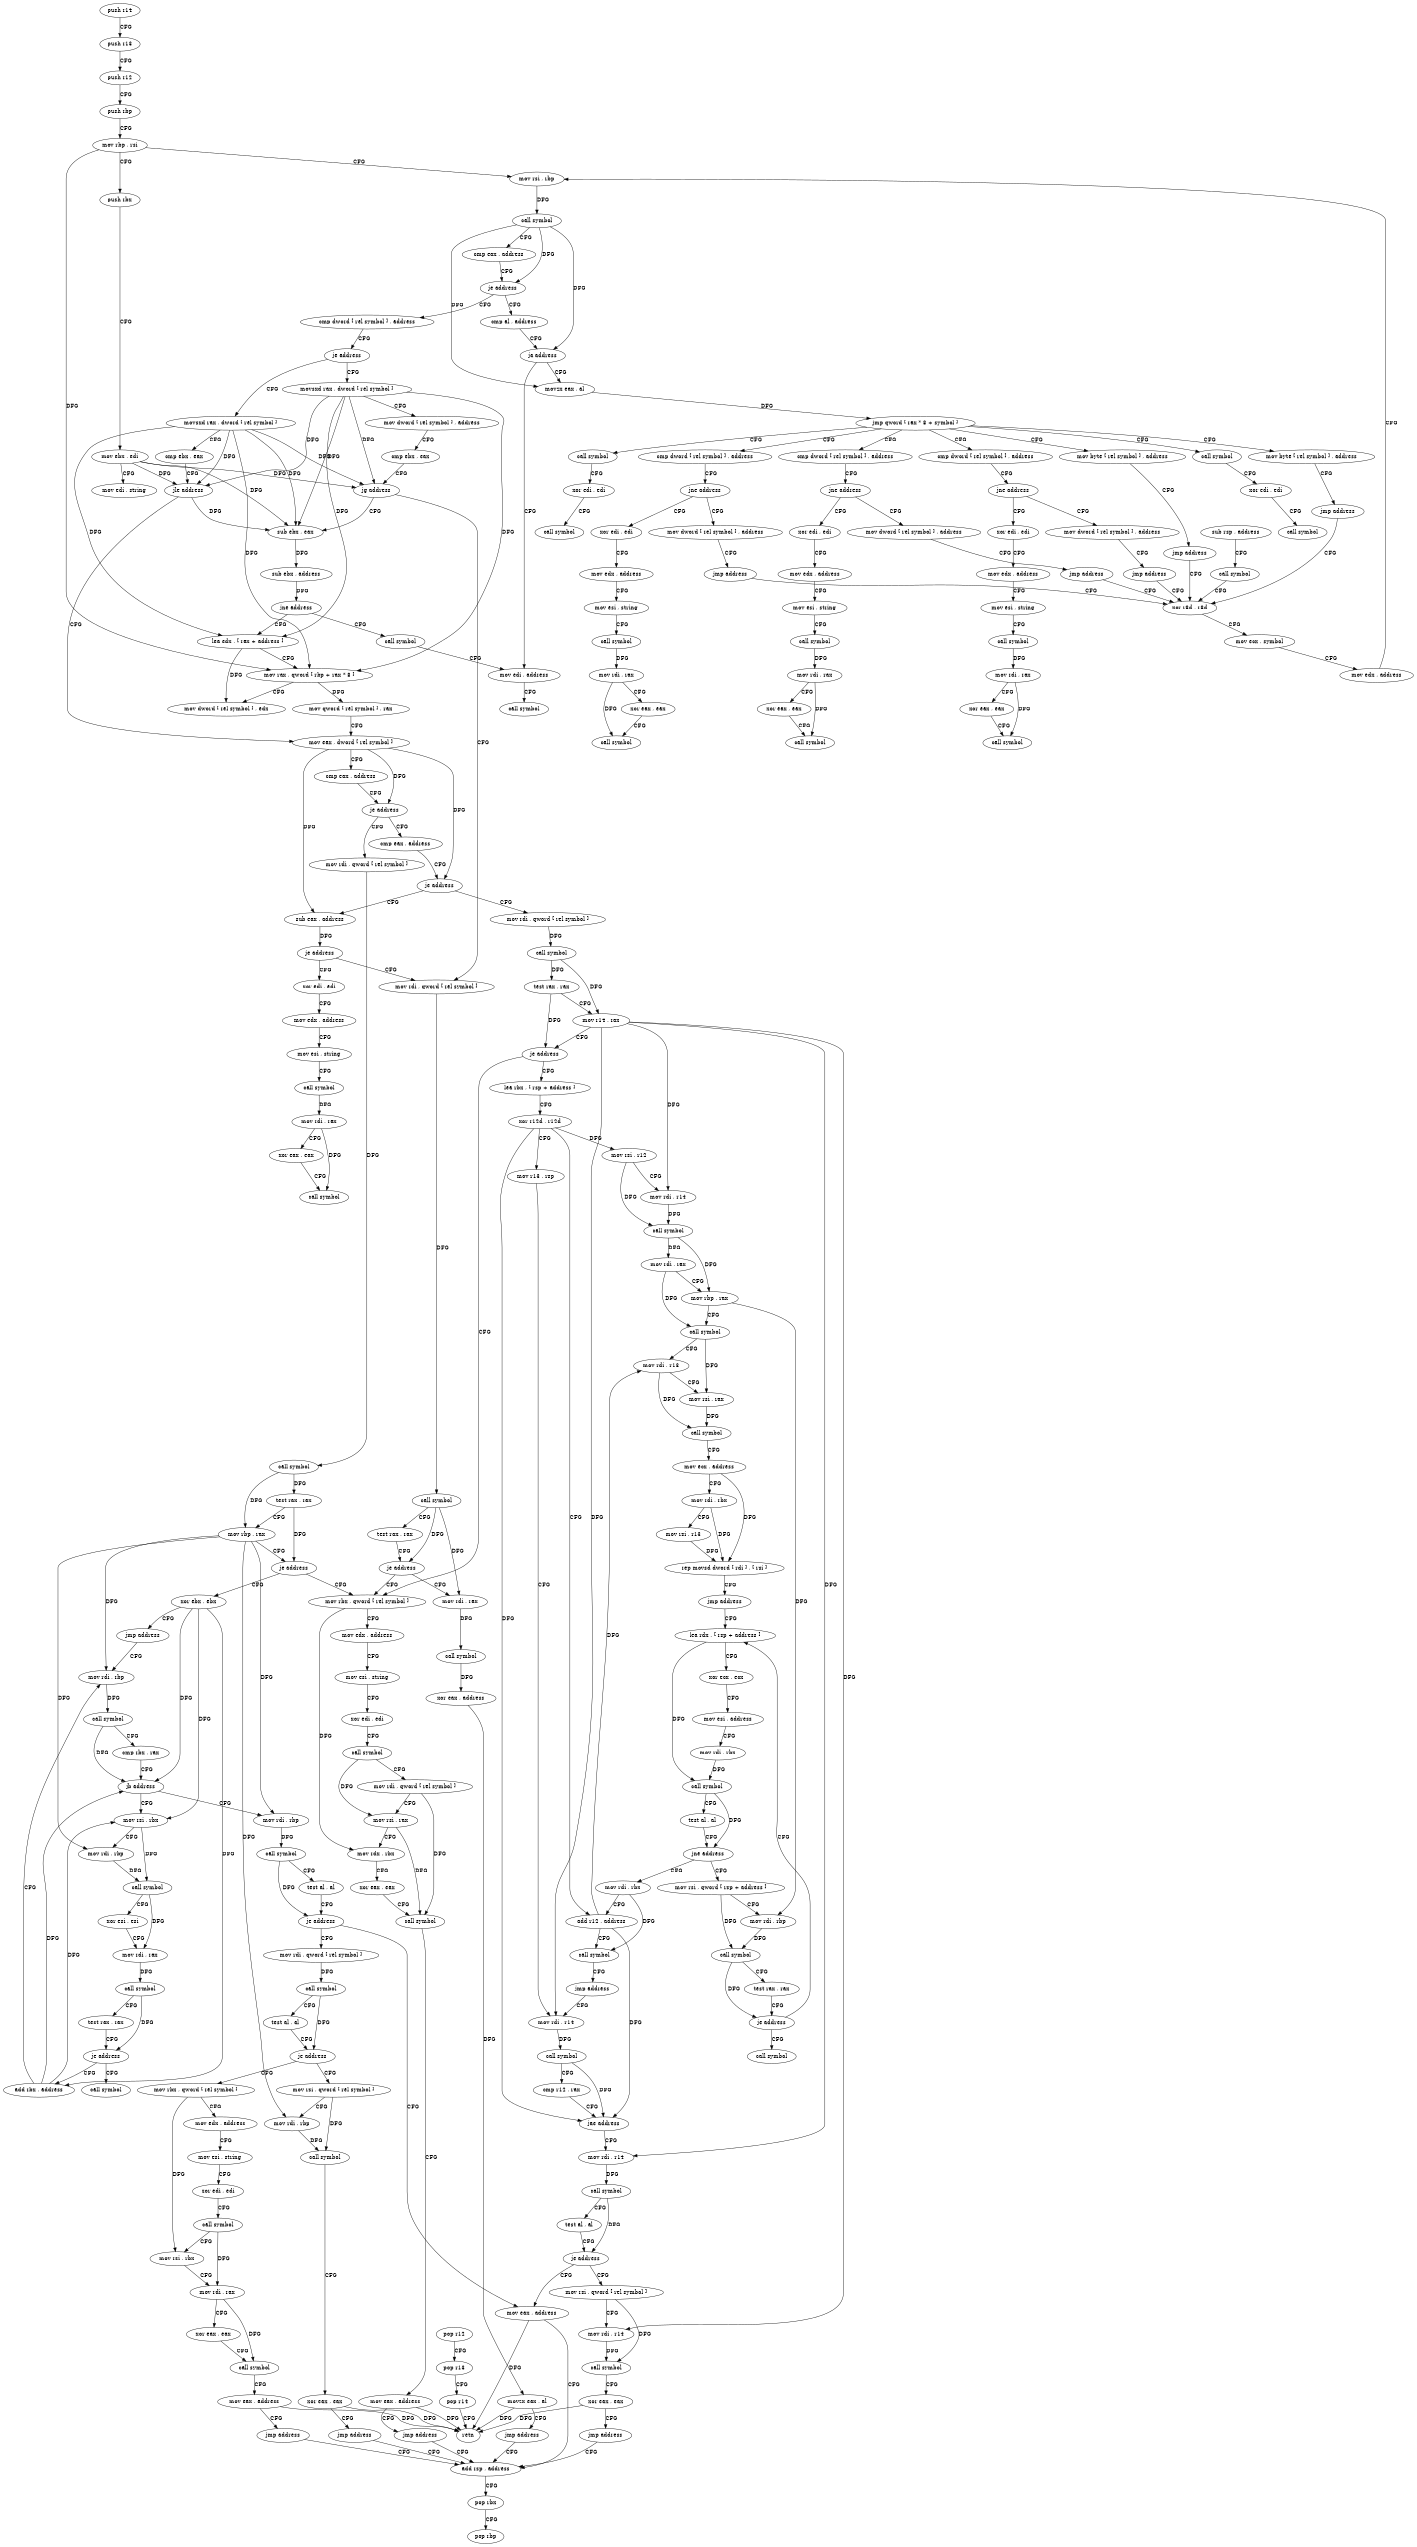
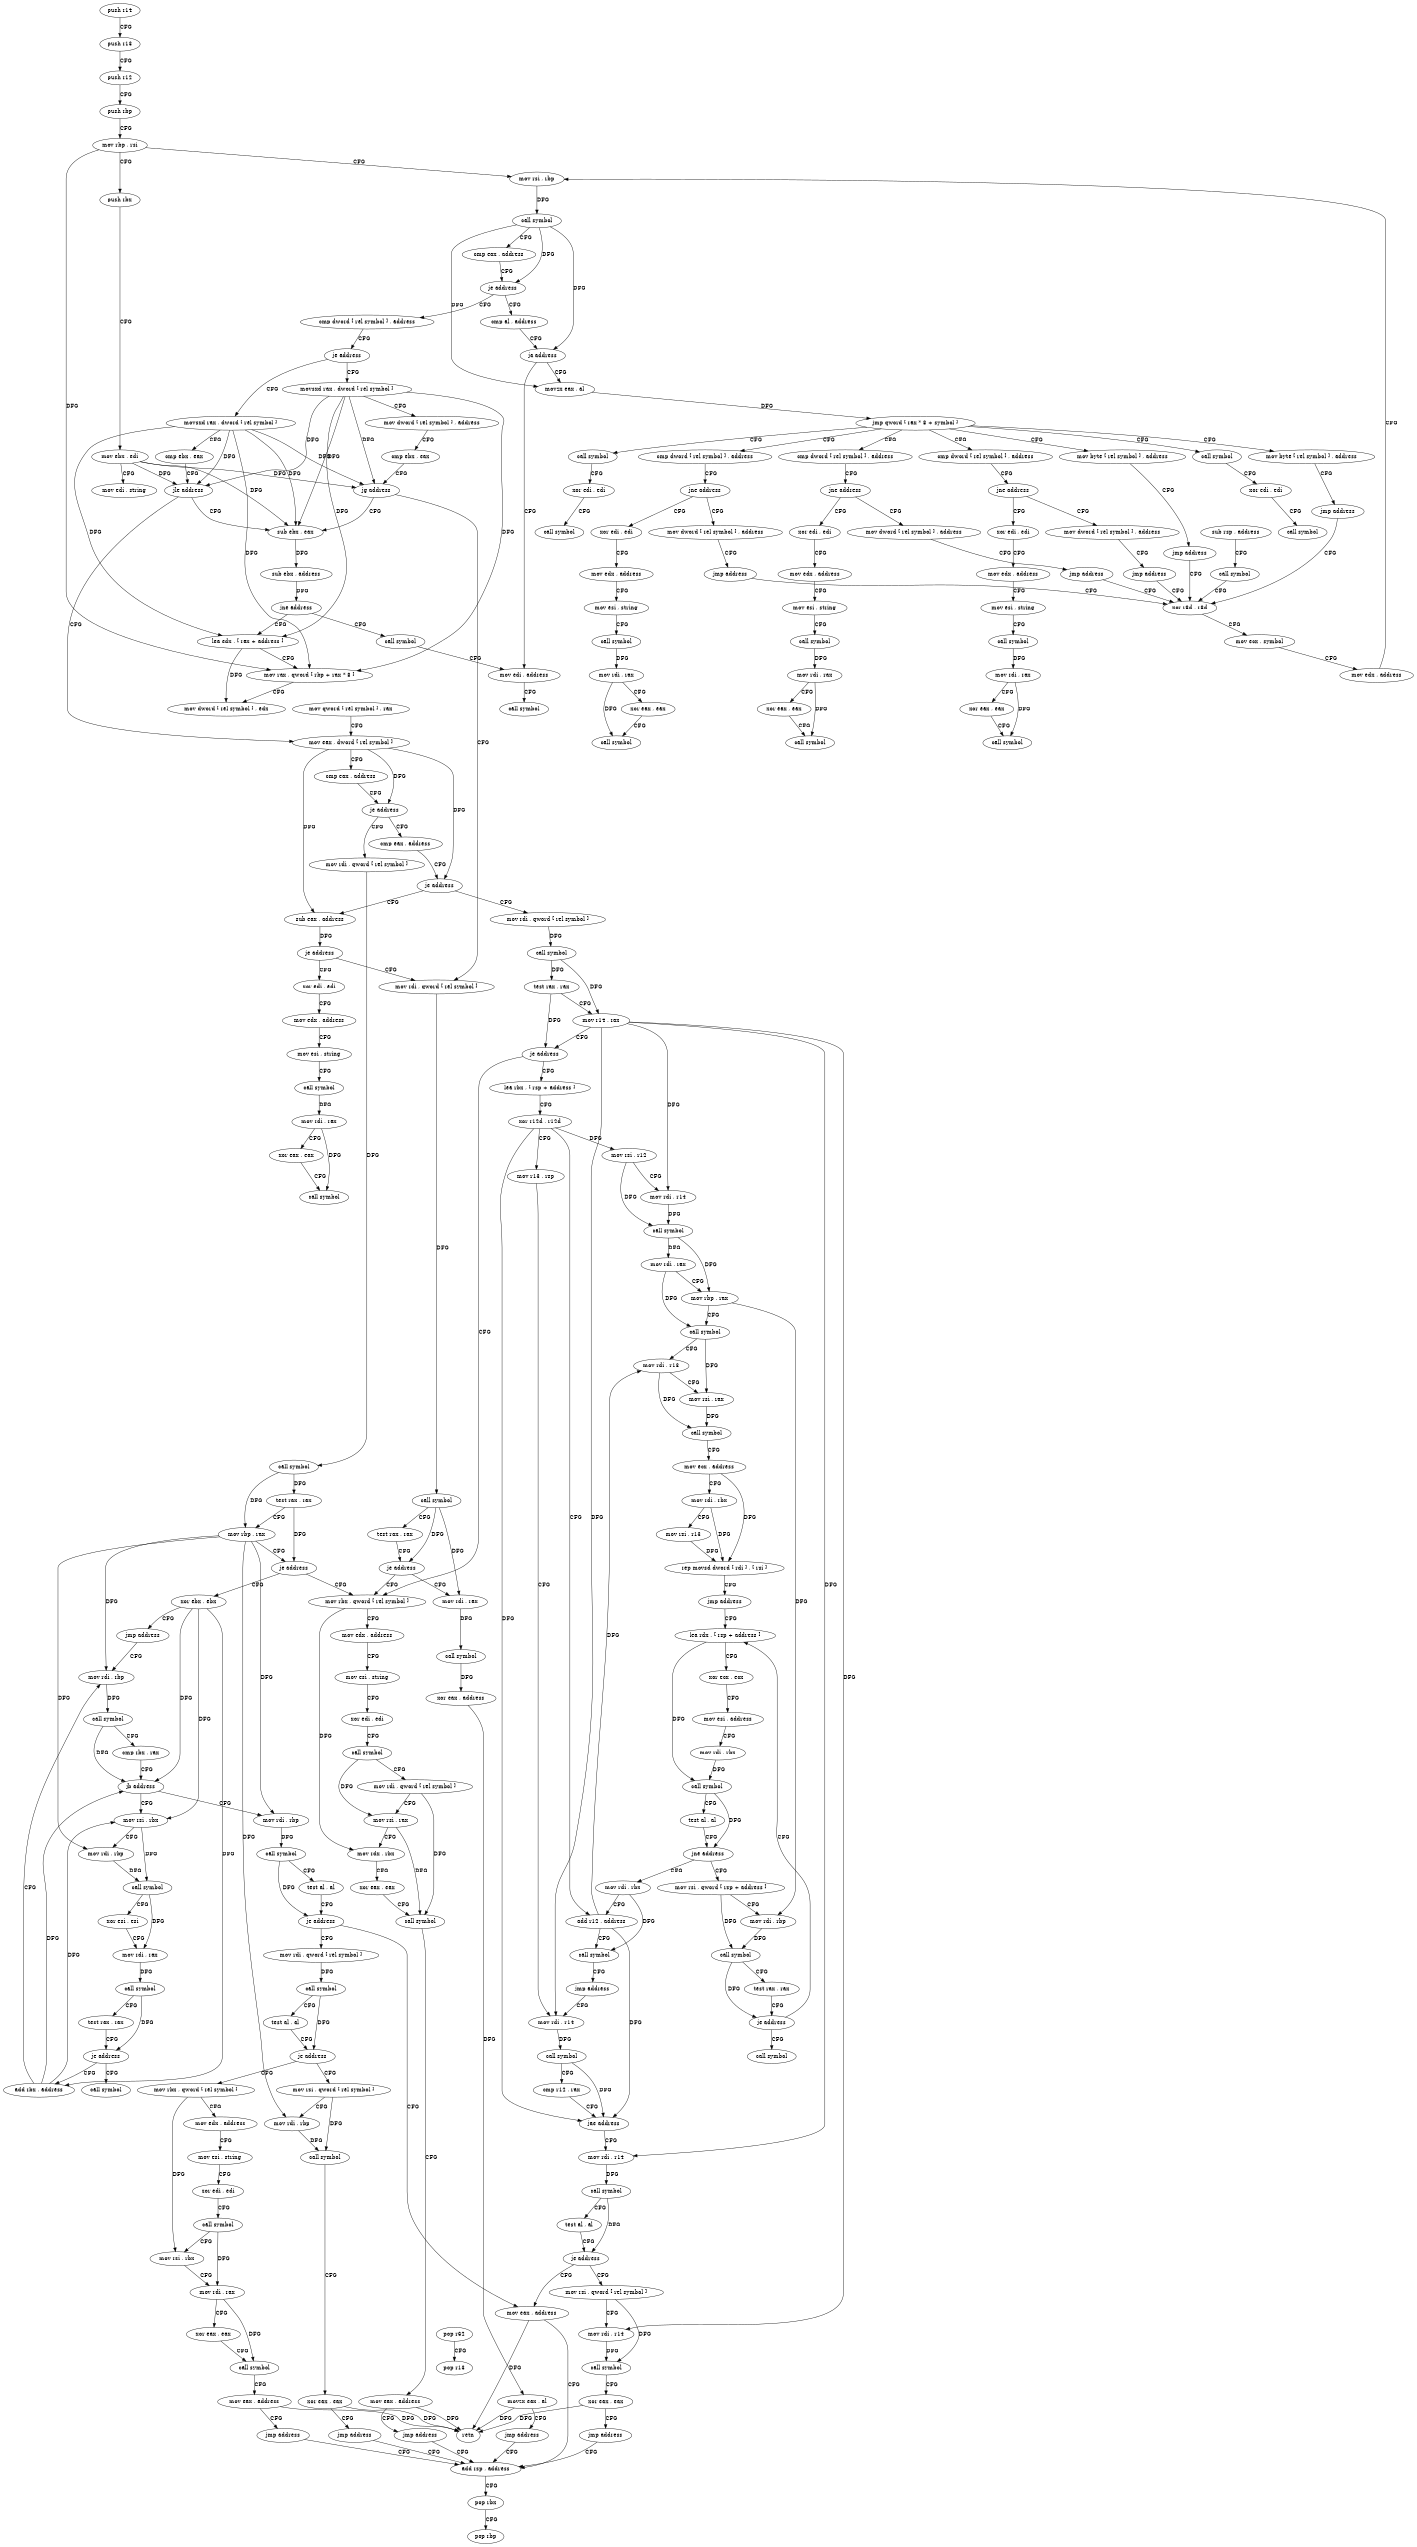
(216, 511) -> (216, 511)
(329, 691) -> none
(454, 2334) -> (454, 2334)
(457, 2402) -> none
